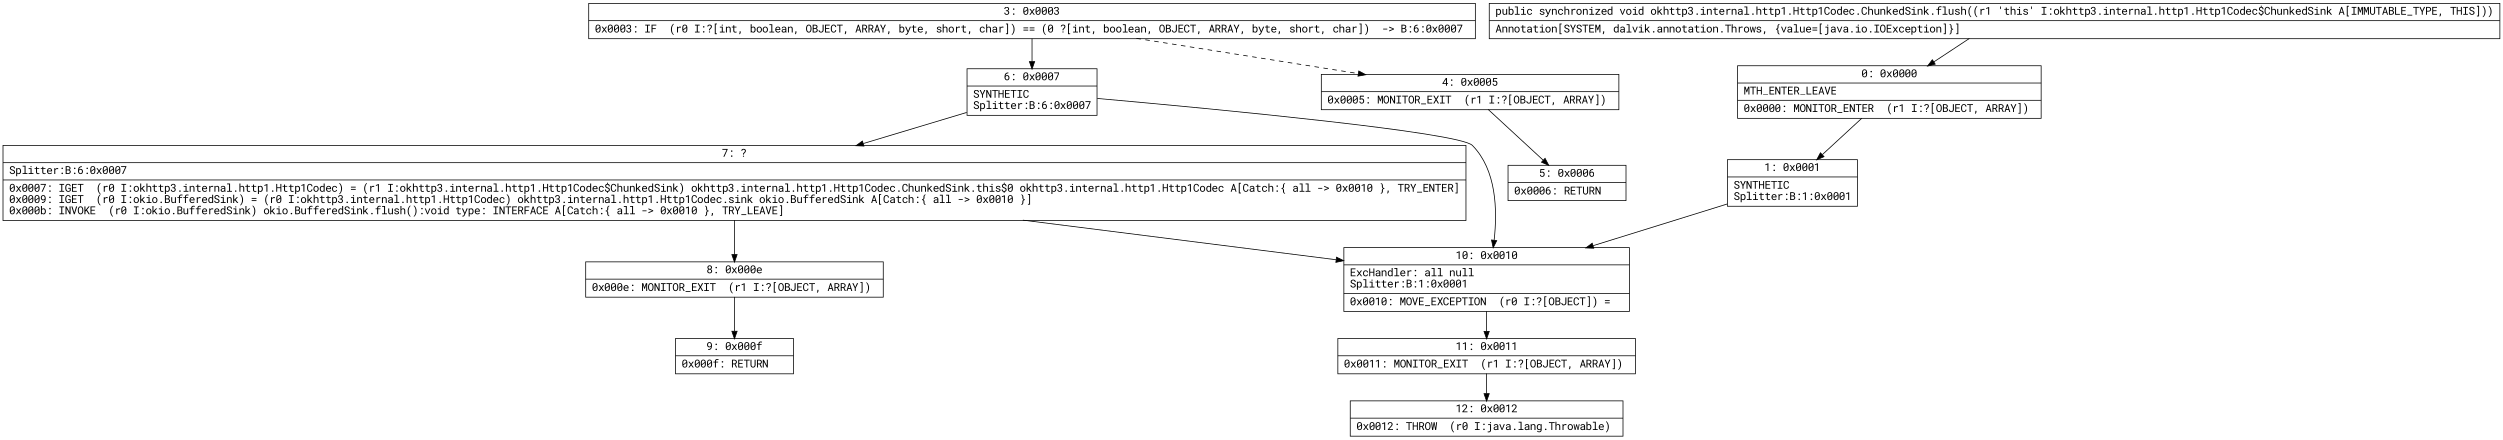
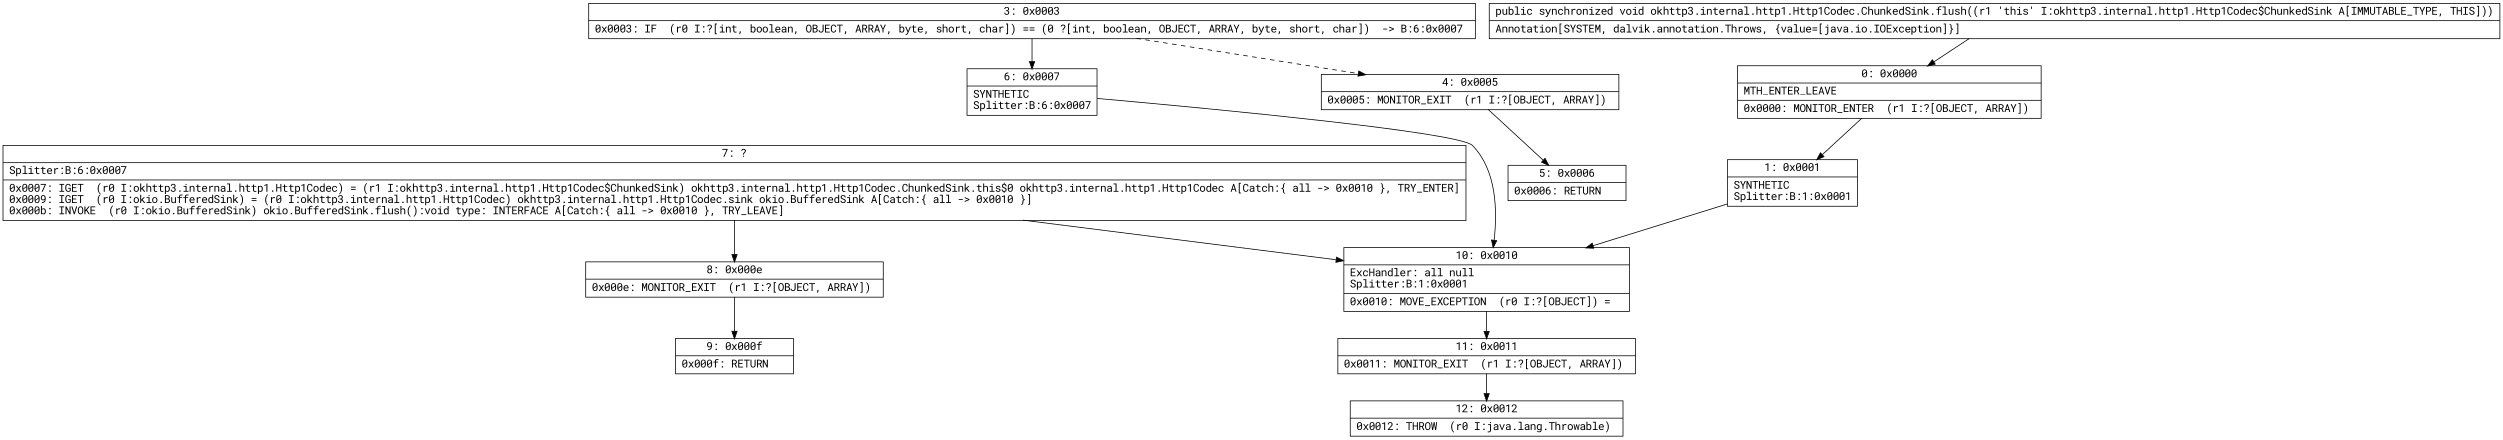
(915, 128) -> none
